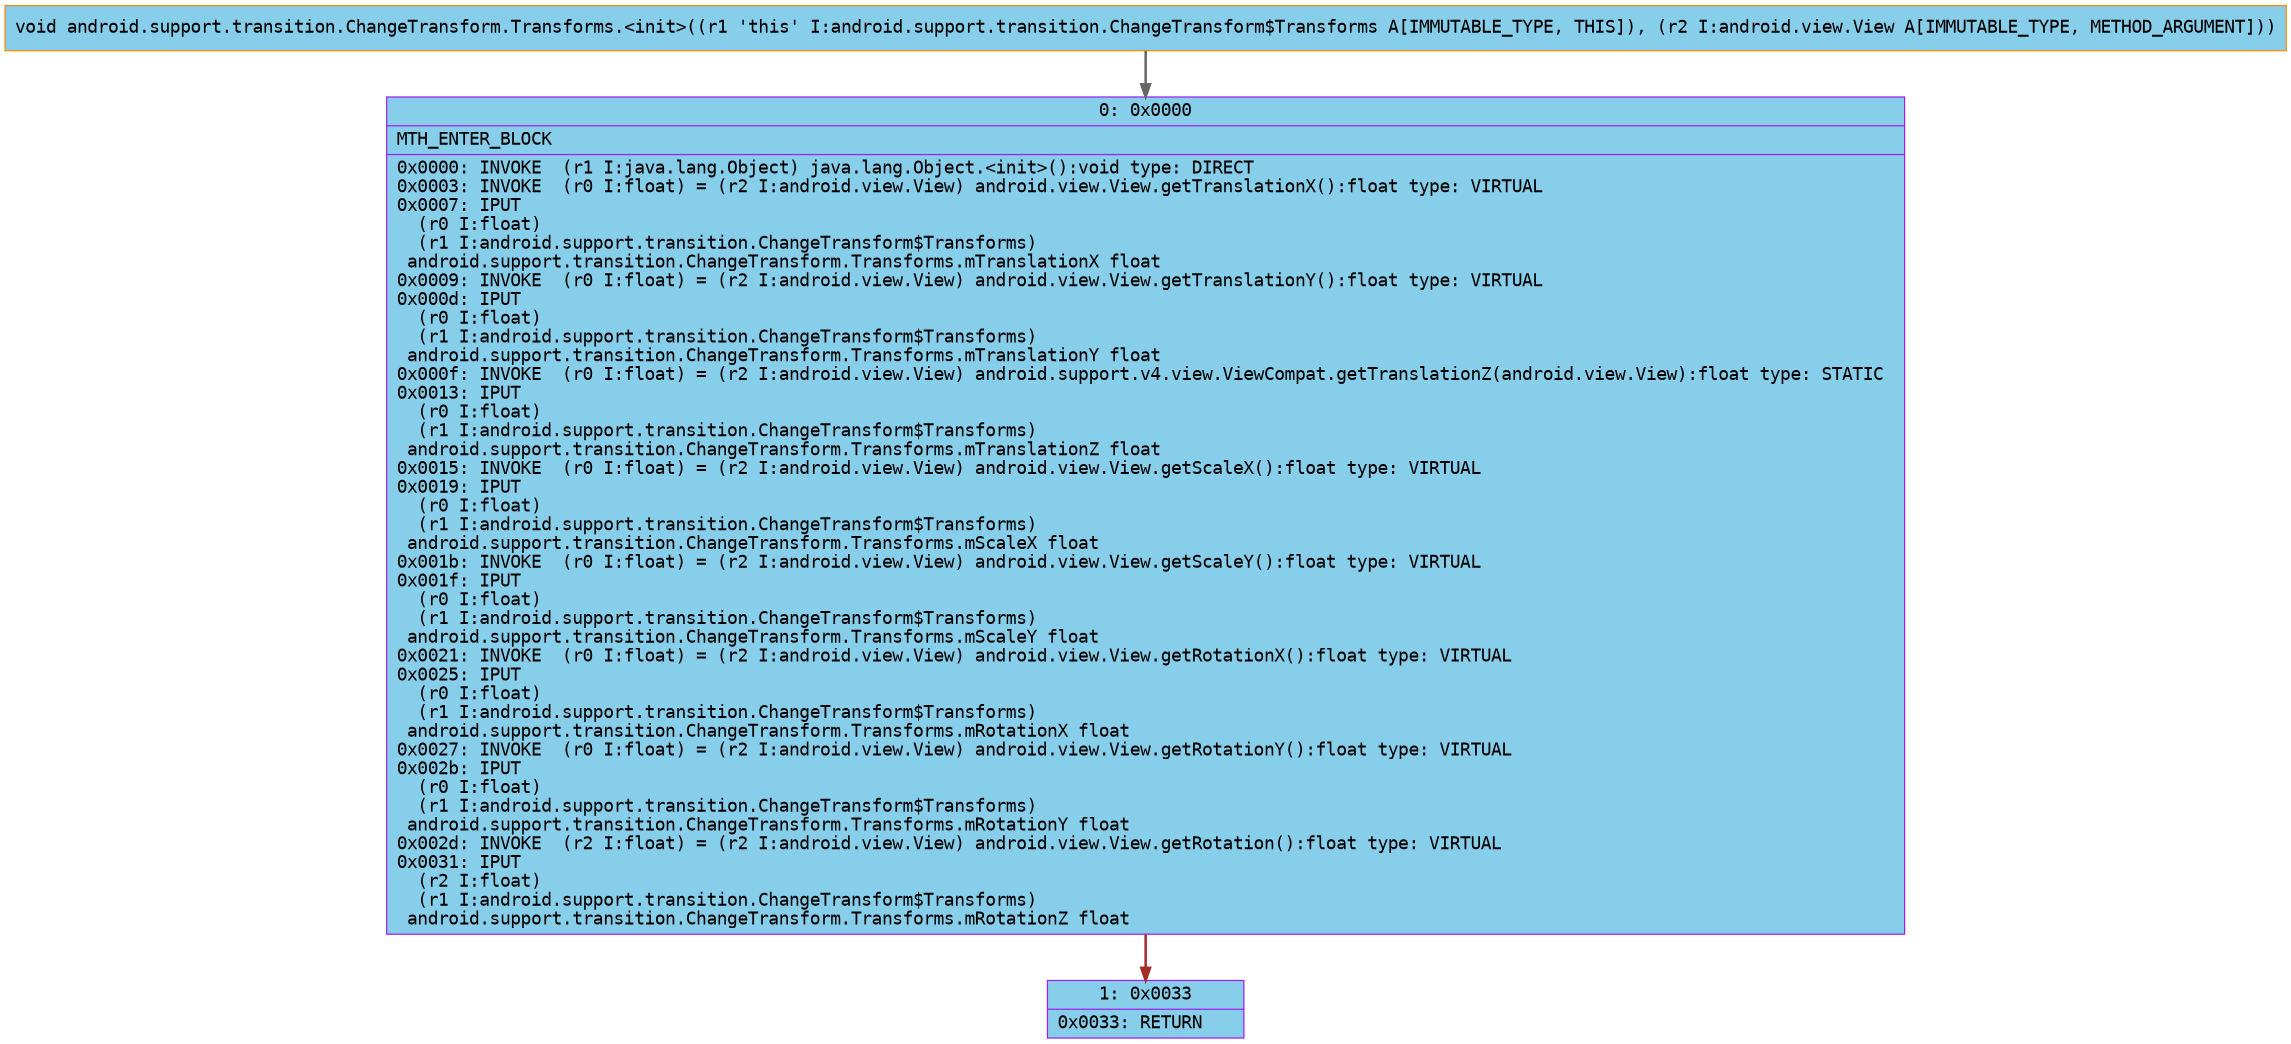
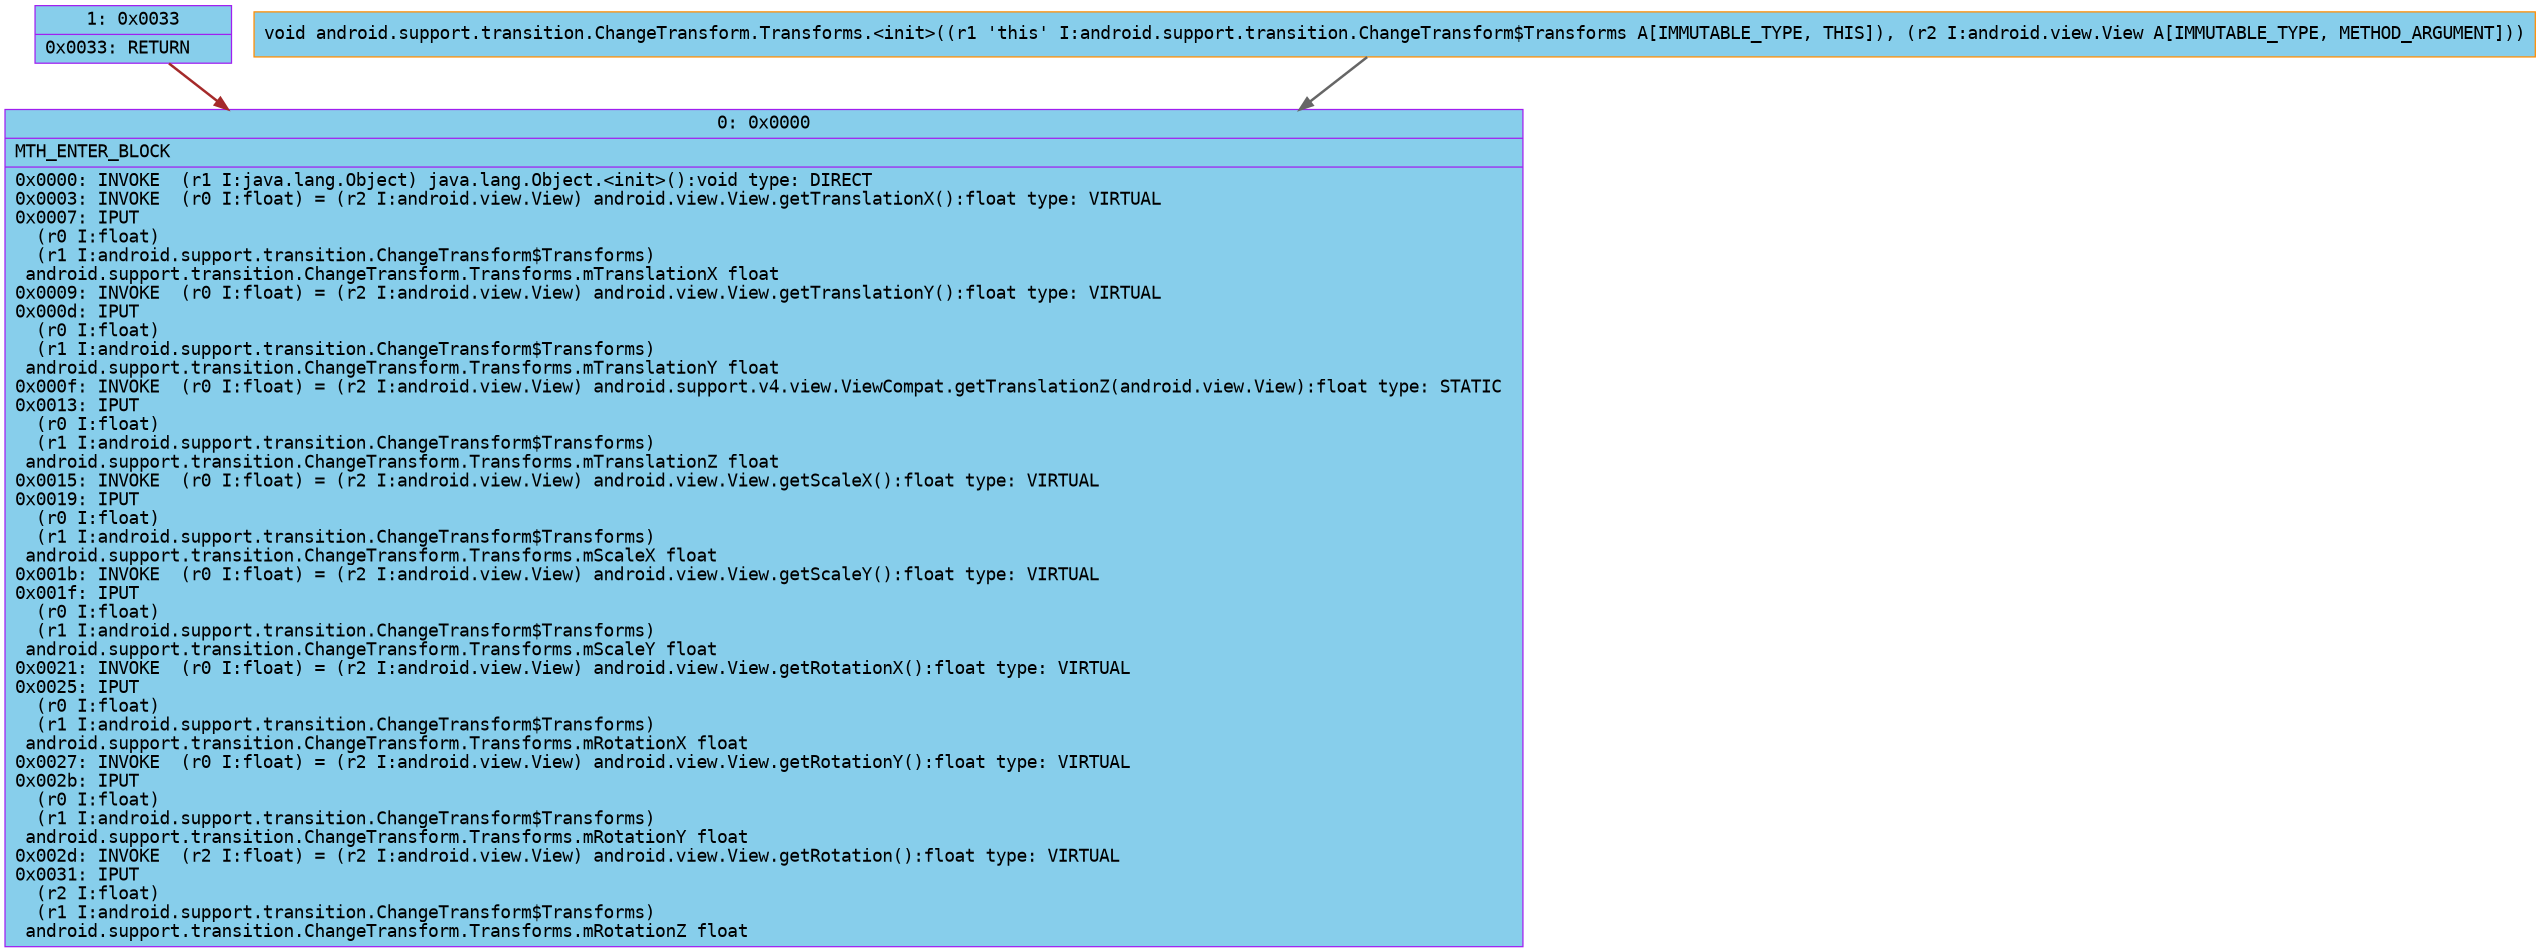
(1146, 951) -> (193, 82)
